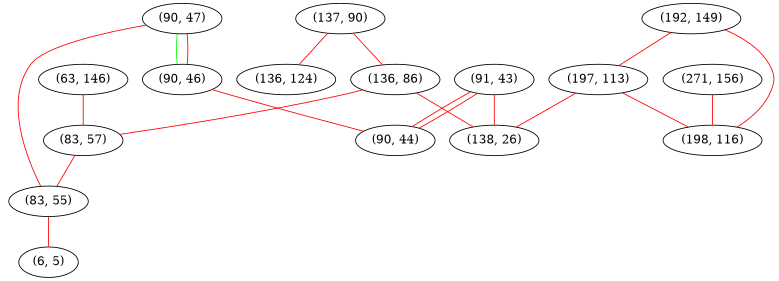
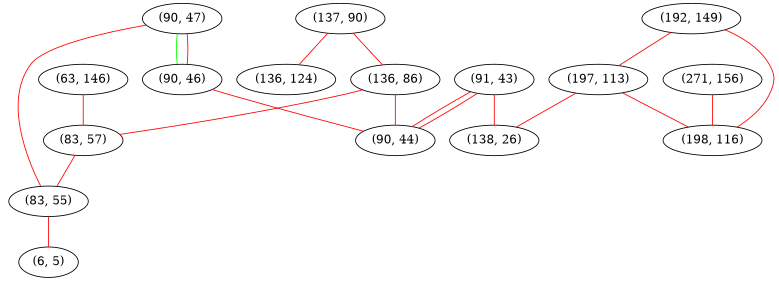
(436, 105) -> (395, 110)
